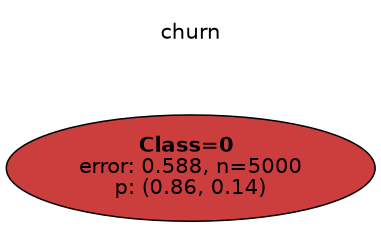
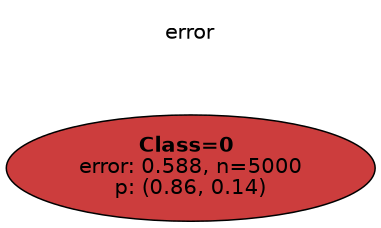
(191, 33) -> (191, 33)
